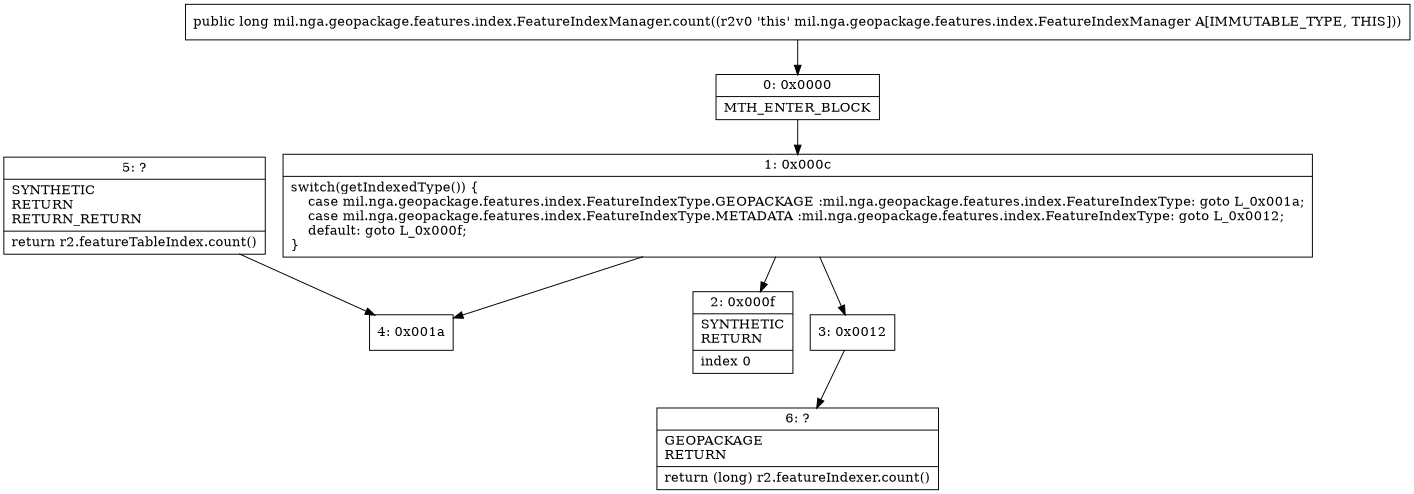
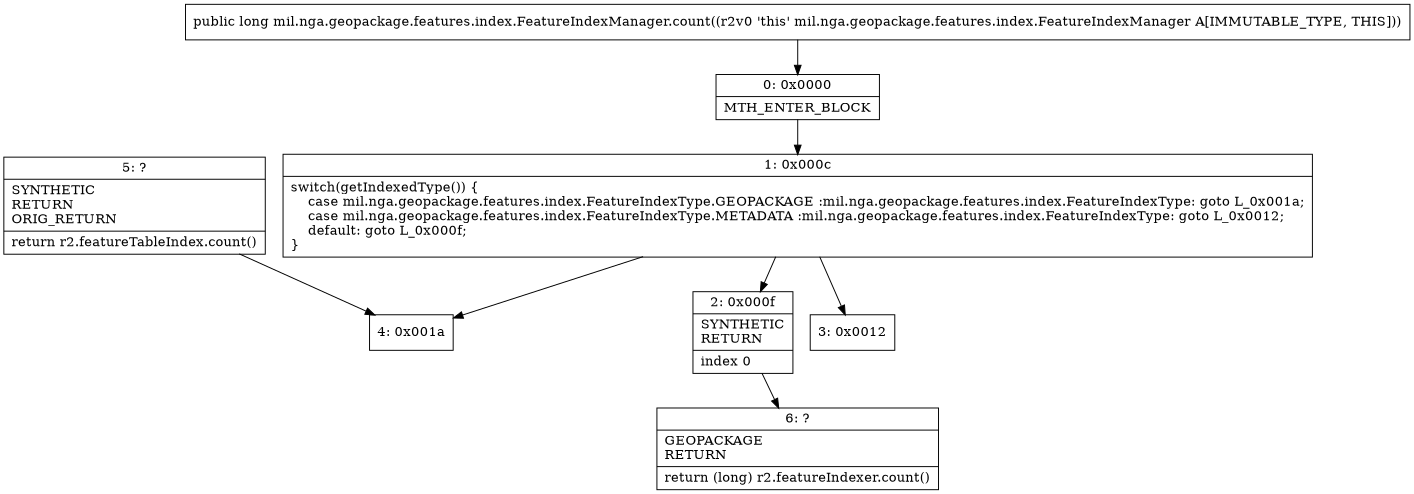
(77, 219) -> (64, 219)
(833, 375) -> (768, 386)
